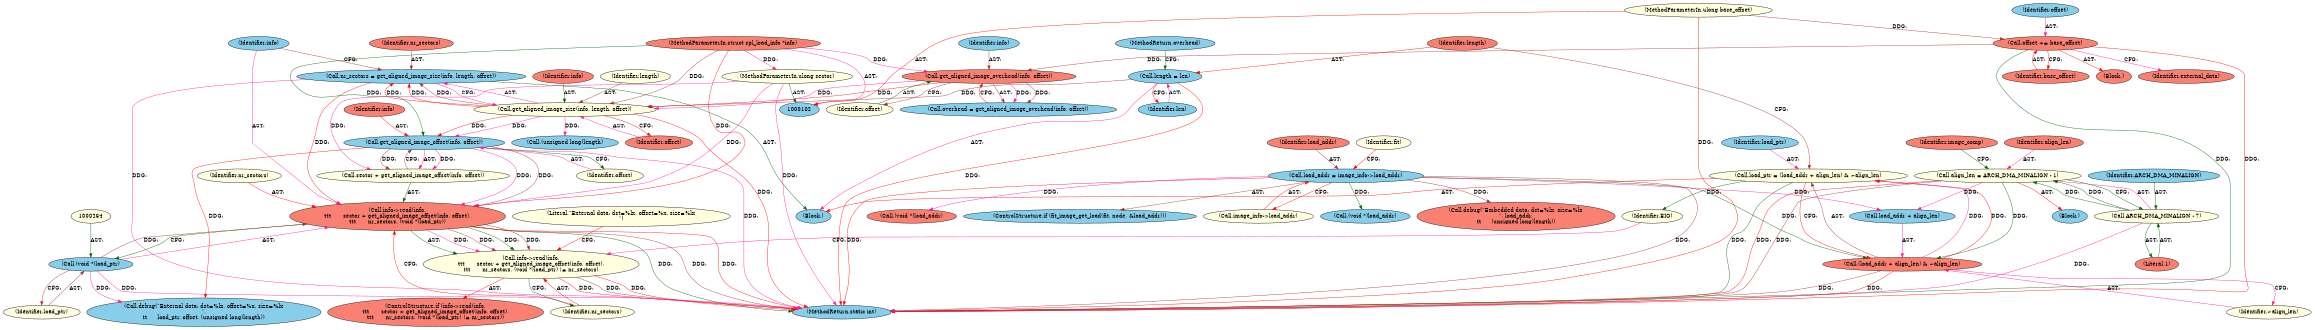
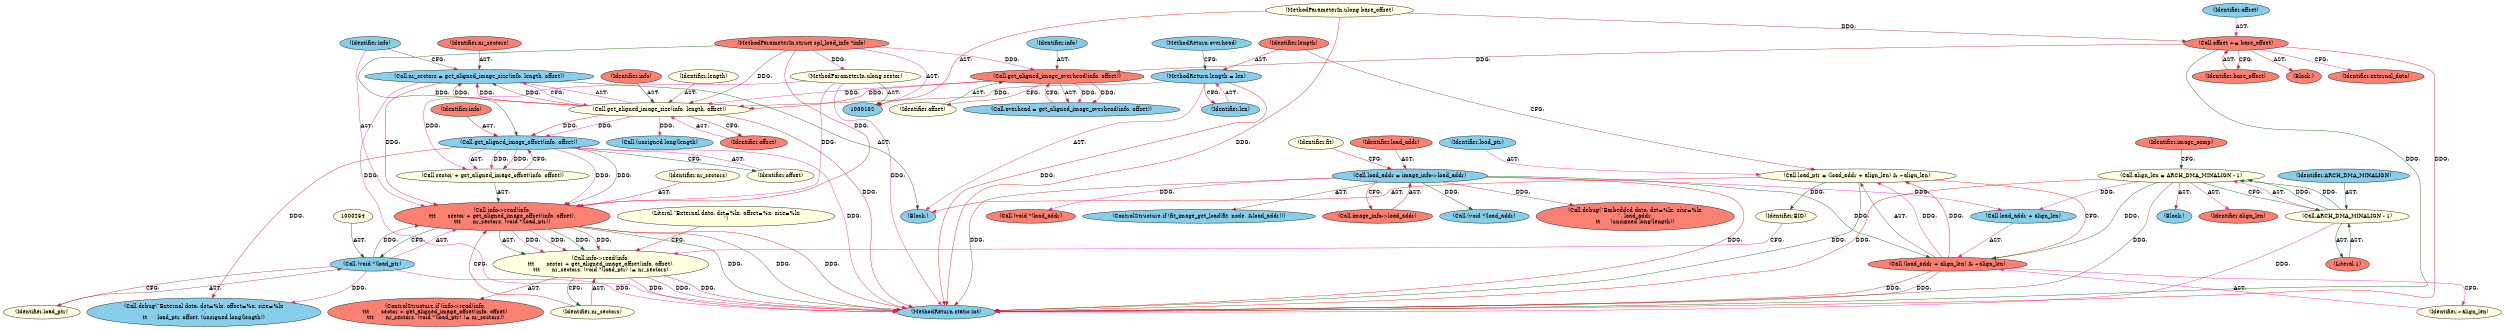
(1165, 76) -> (1206, 76)
(2023, 158) -> (2208, 195)
(1258, 216) -> (1377, 216)
(2156, 216) -> (2347, 216)
